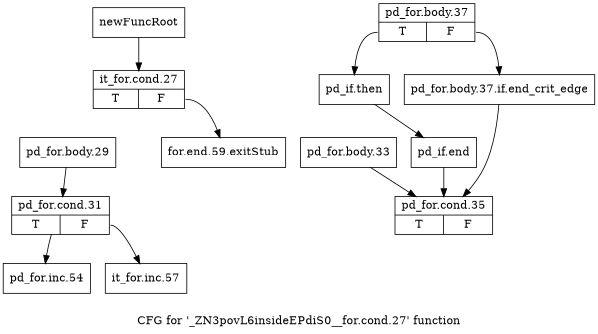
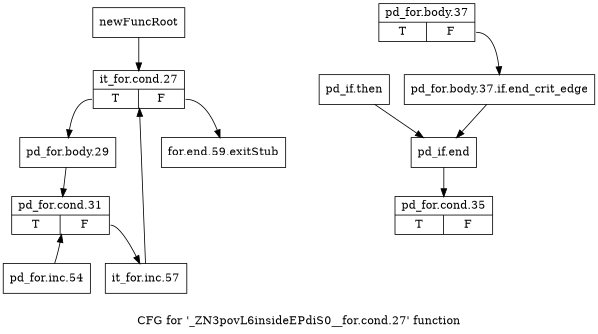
(360, 45) -> none
none -> (76, 110)
(491, 150) -> (474, 118)
(349, 153) -> none
none -> (143, 190)
(49, 245) -> (58, 253)
